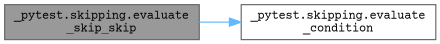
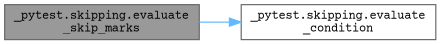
(102, 22) -> (102, 22)
